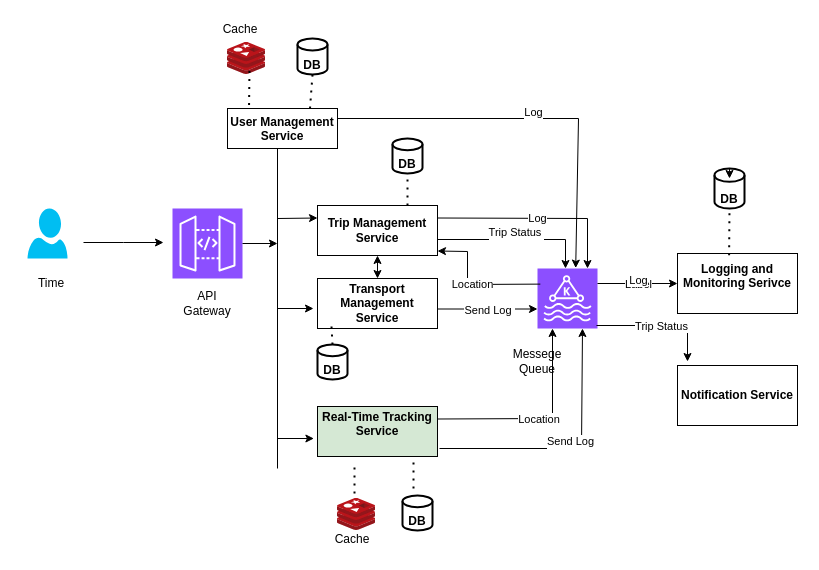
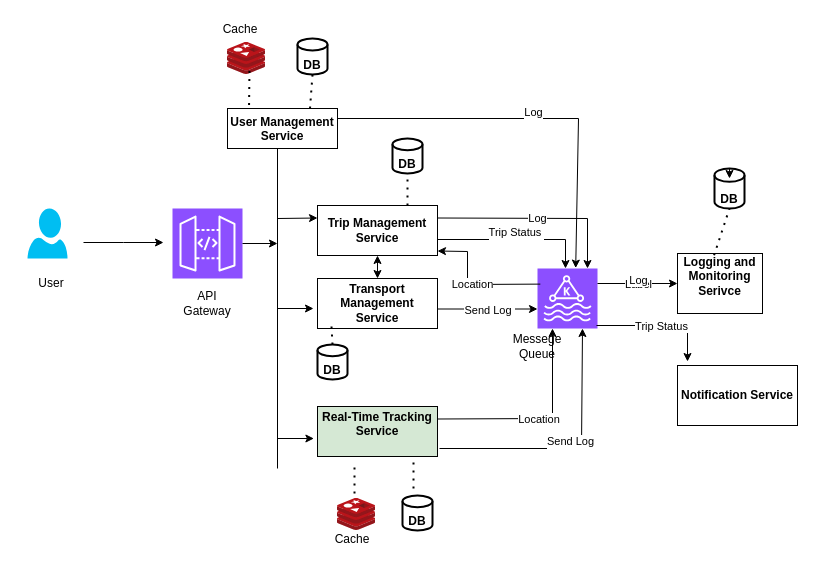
(52, 284) -> (52, 284)
(738, 284) -> (720, 284)
(538, 362) -> (538, 347)
